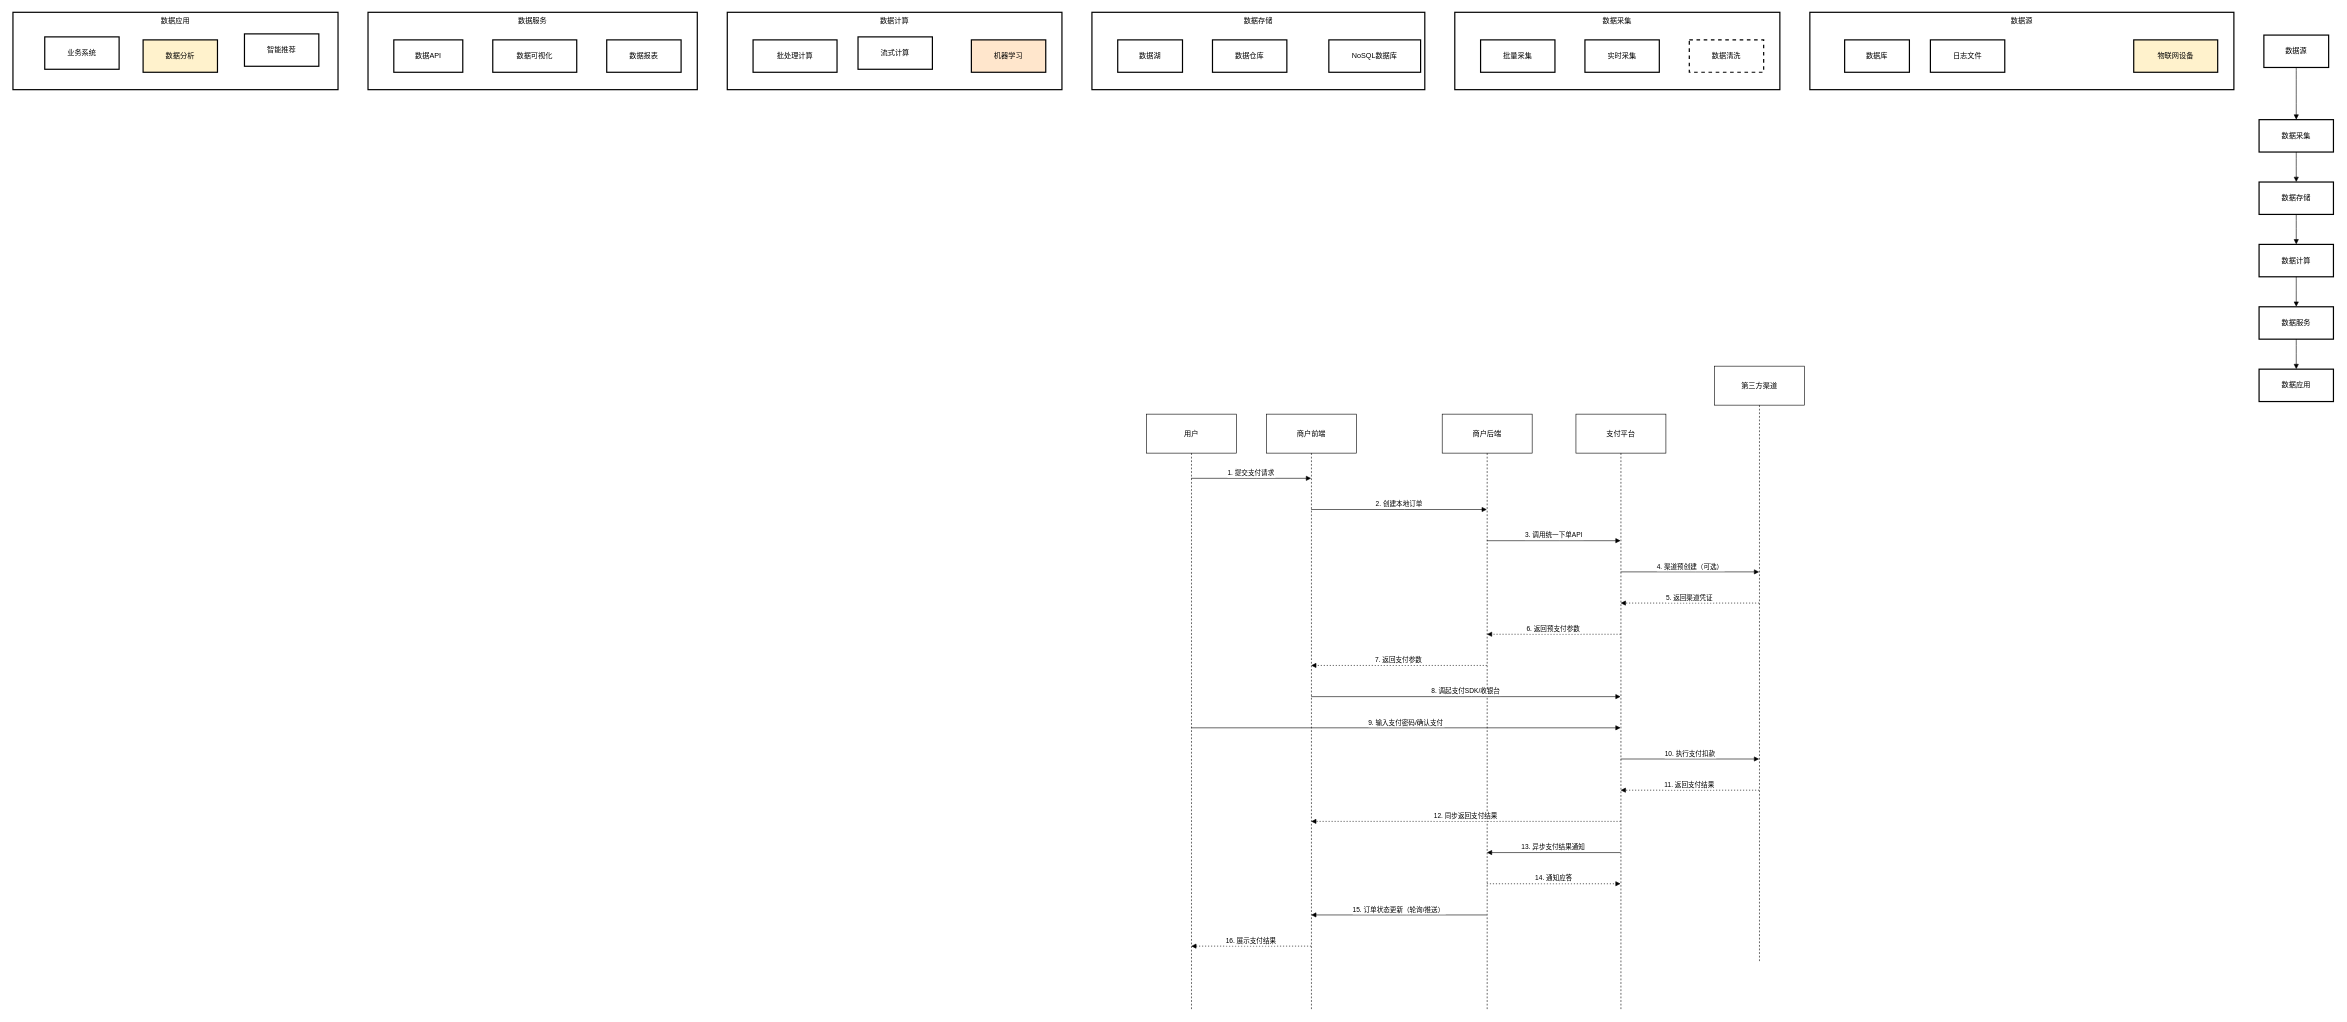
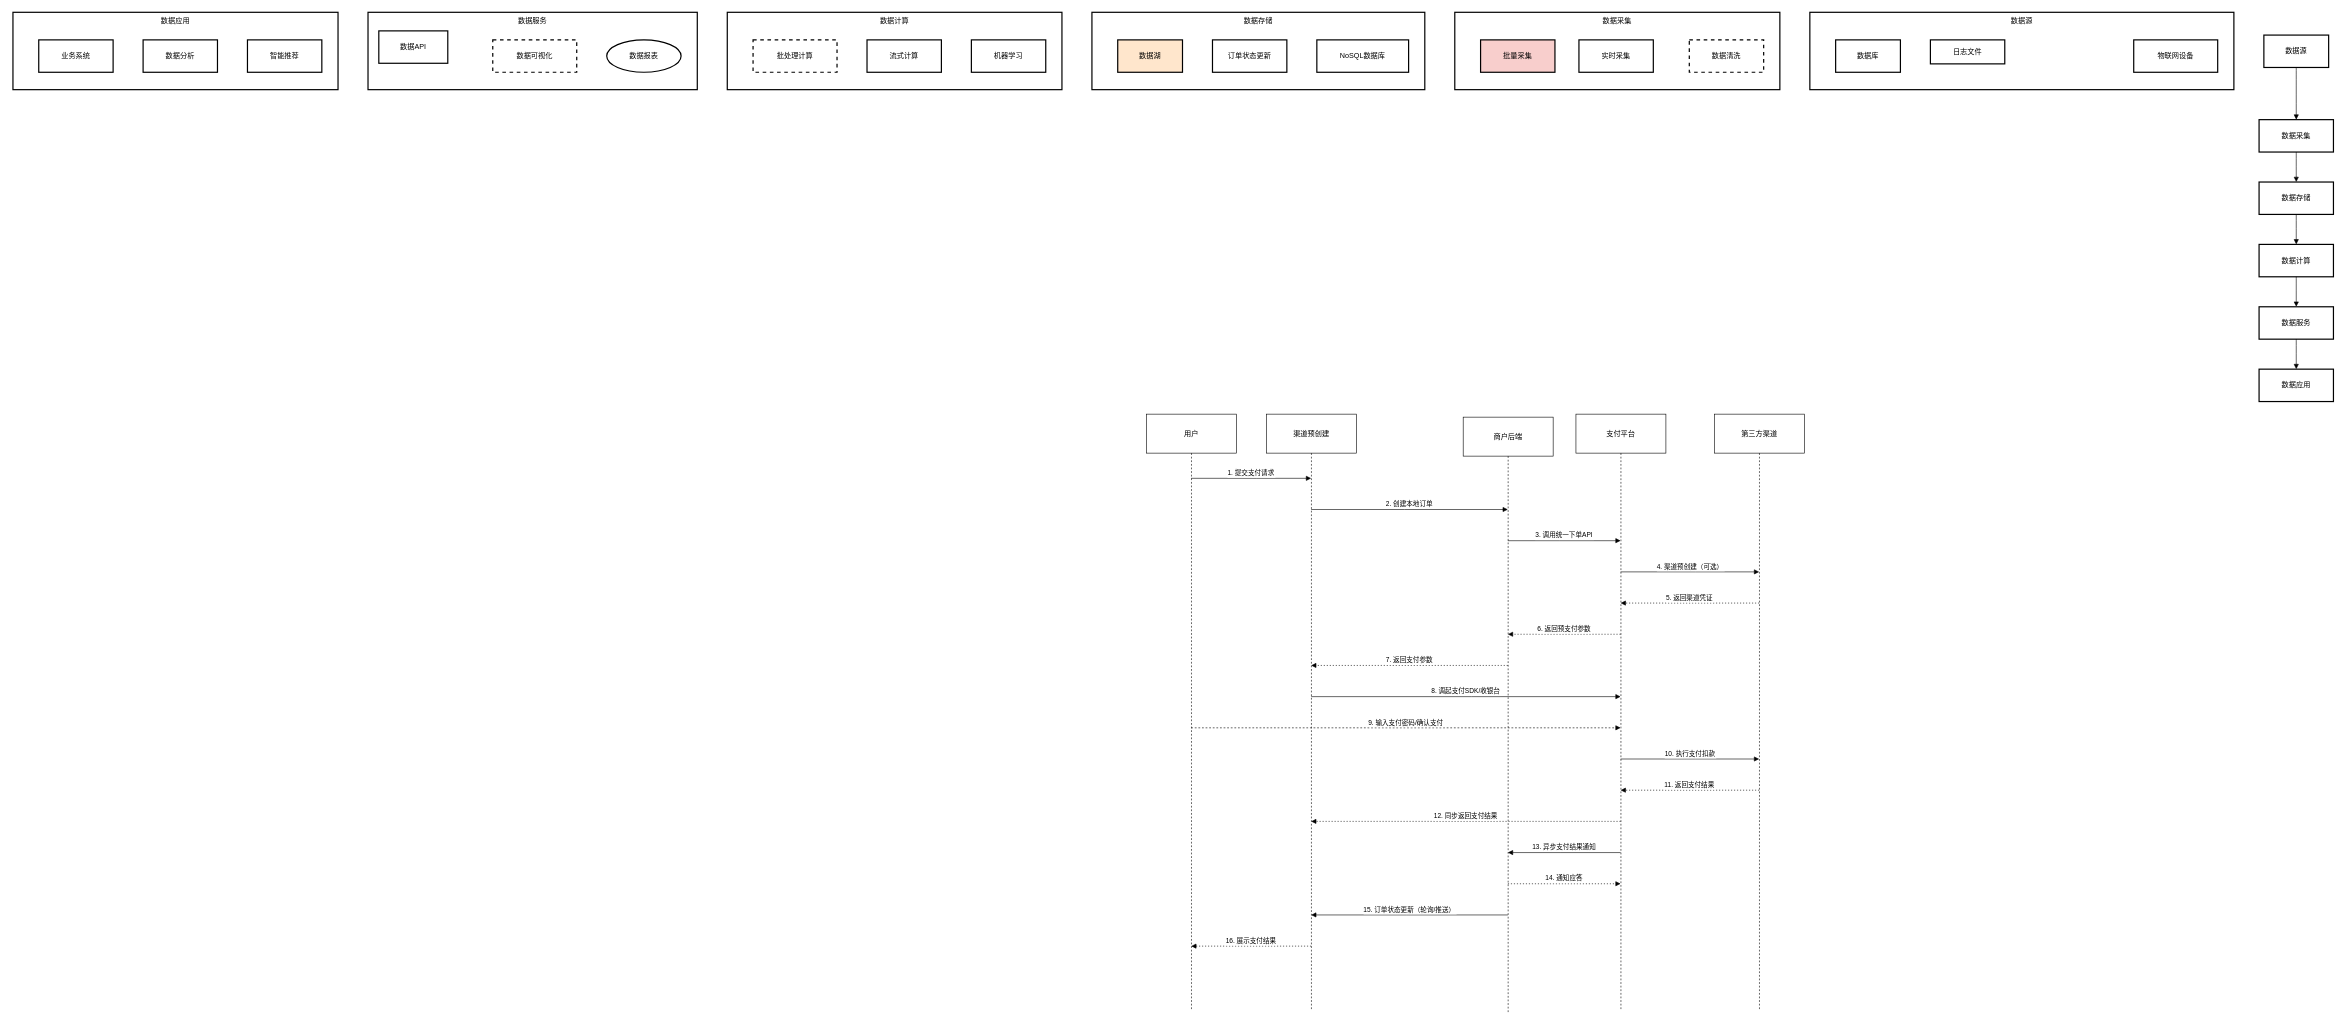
(281, 50) -> (284, 56)
(81, 53) -> (75, 56)
(895, 53) -> (904, 56)
(180, 56) -> (180, 56)
(428, 56) -> (413, 47)
(534, 56) -> (534, 56)
(644, 56) -> (644, 56)
(795, 56) -> (795, 56)
(1008, 56) -> (1008, 56)
(1150, 56) -> (1150, 56)
(1250, 56) -> (1250, 56)
(1375, 56) -> (1363, 56)
(1518, 56) -> (1518, 56)
(1622, 56) -> (1616, 56)
(1877, 56) -> (1868, 56)
(1968, 56) -> (1968, 52)
(2176, 56) -> (2176, 56)
(1311, 434) -> (1311, 434)
(1760, 664) -> (1760, 712)
(1487, 712) -> (1508, 715)
(1404, 728) -> (1404, 728)
